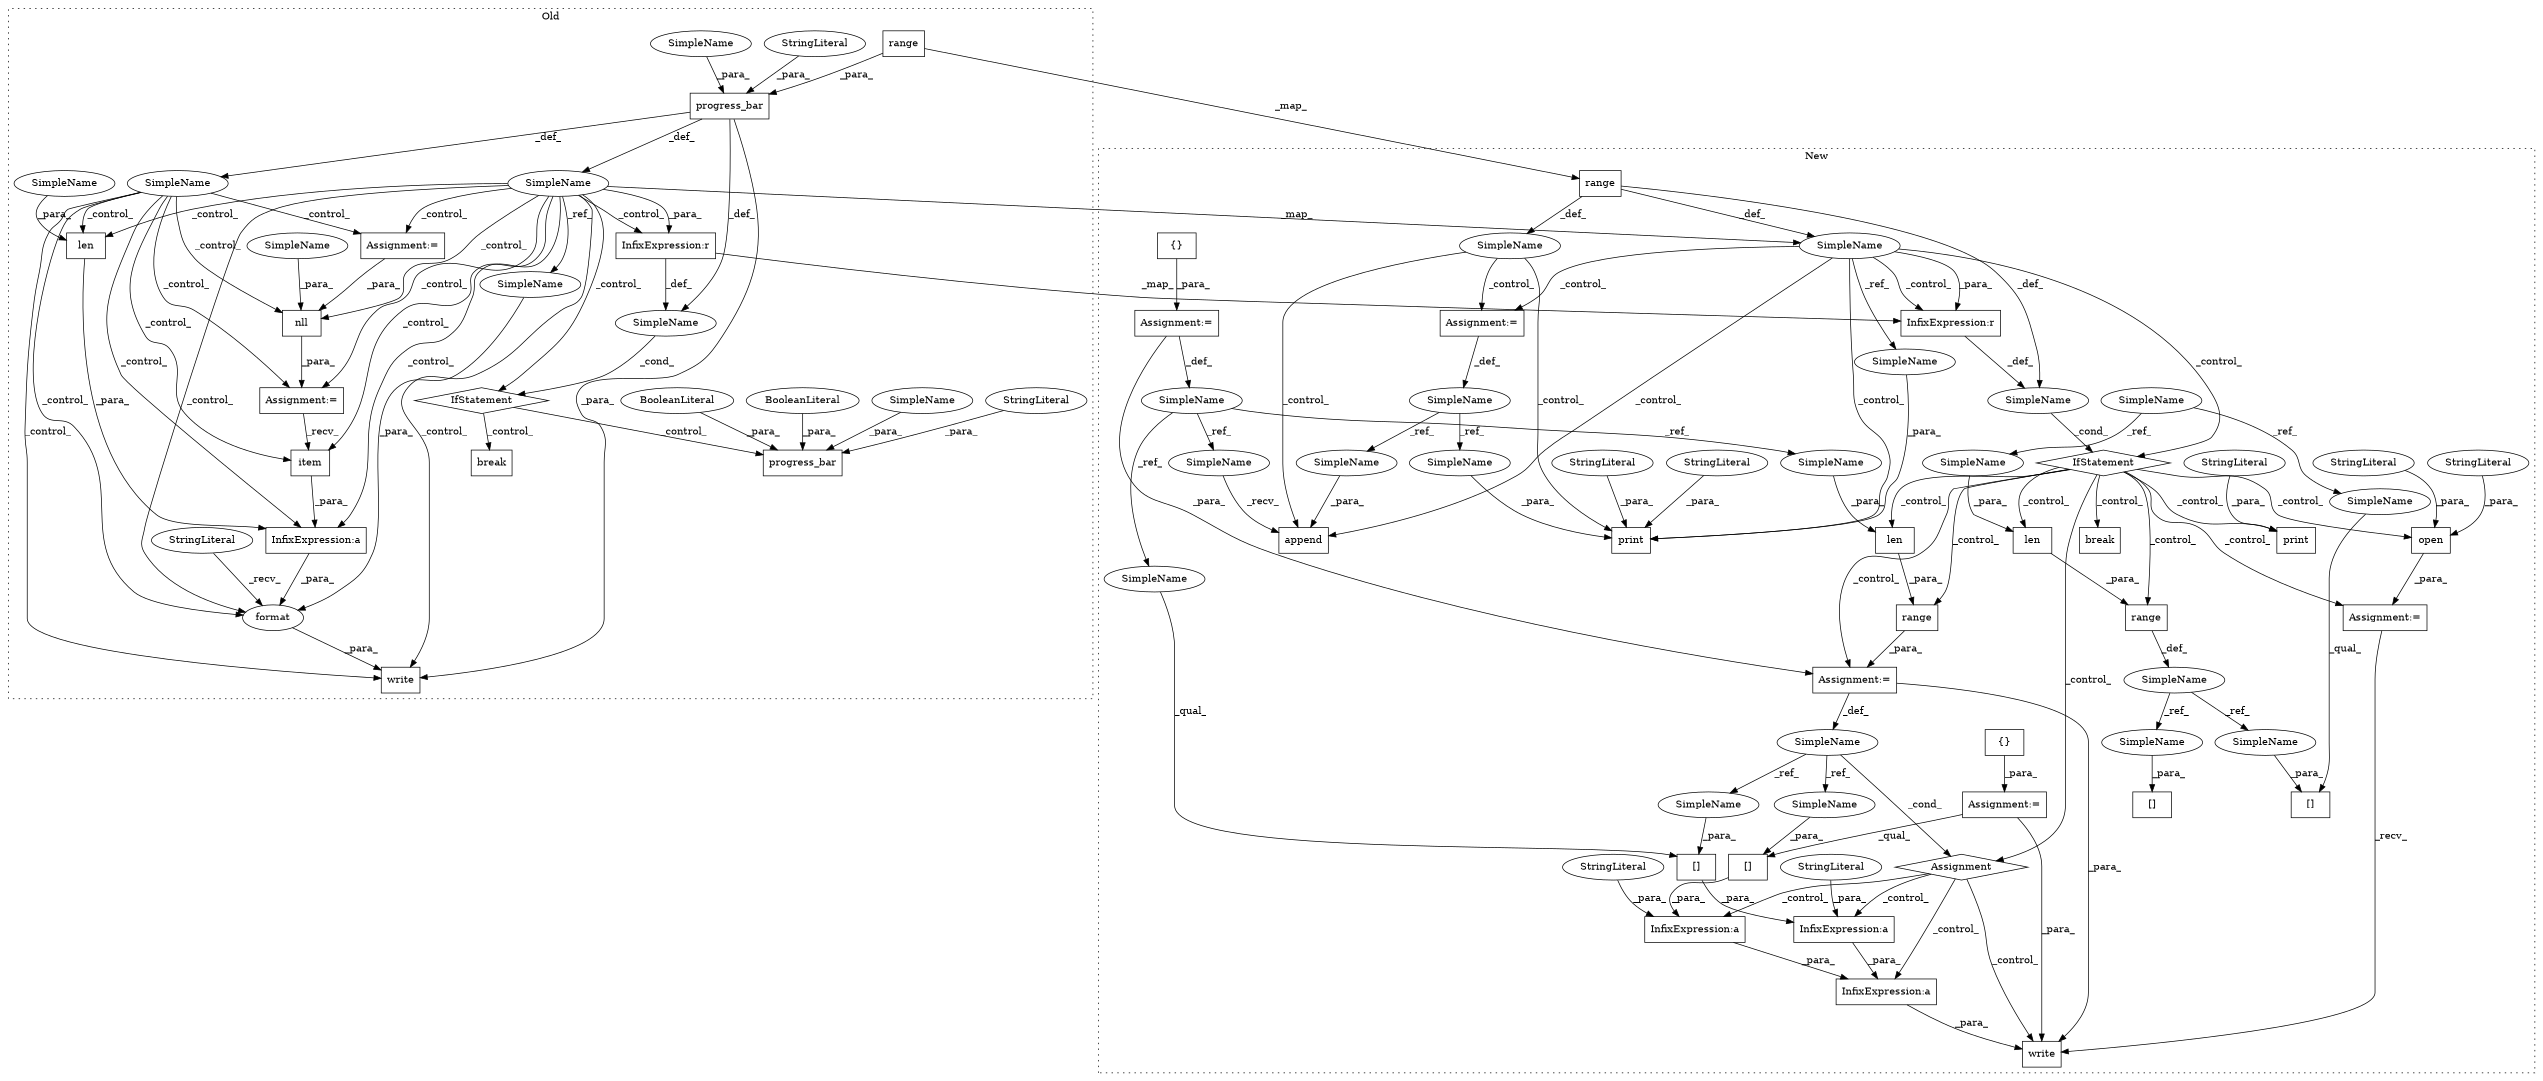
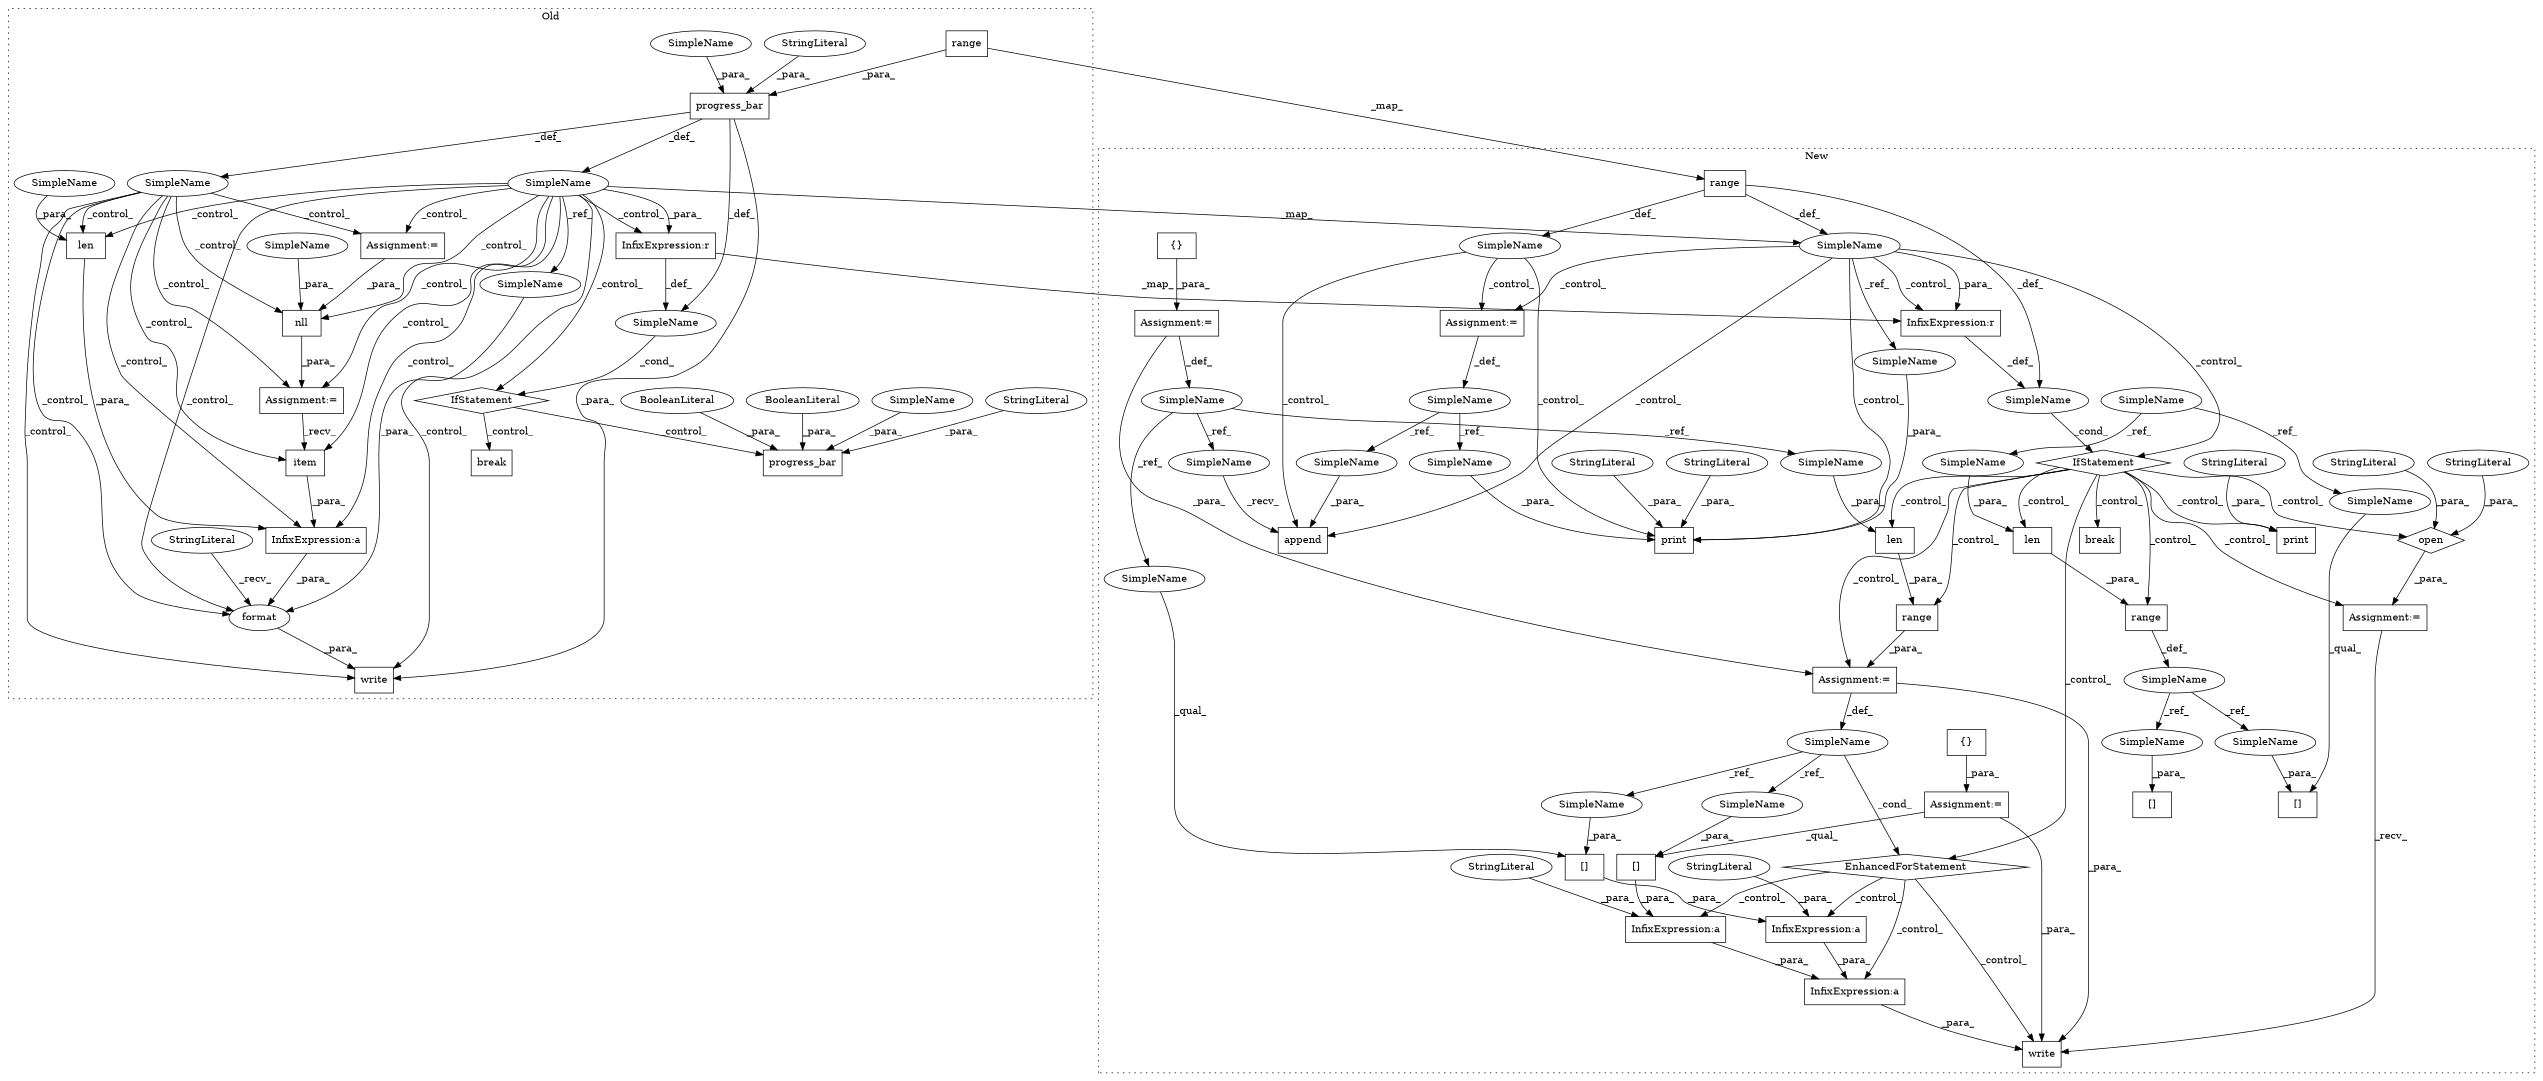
(2431, 540) -> (2431, 540)
(1962, 867) -> (1906, 867)
